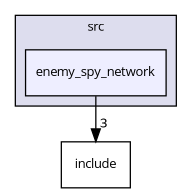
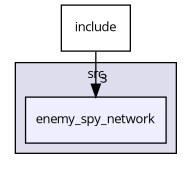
(96, 114) -> (96, 70)
